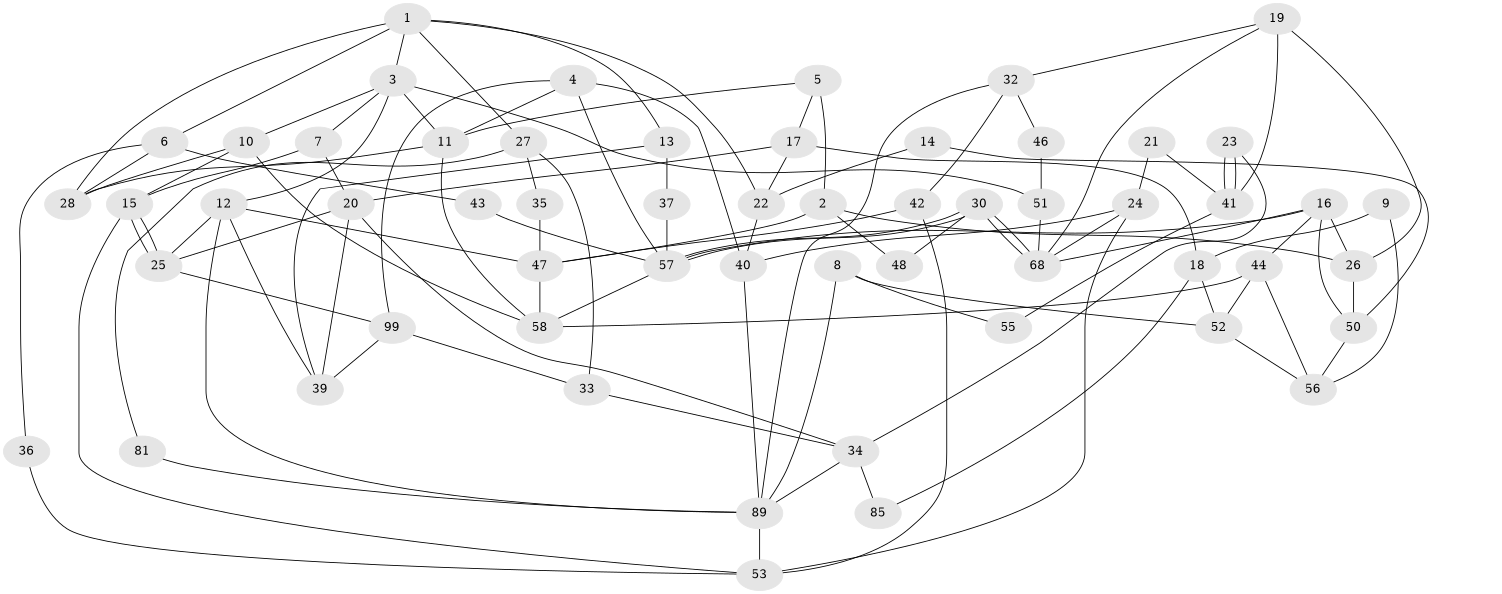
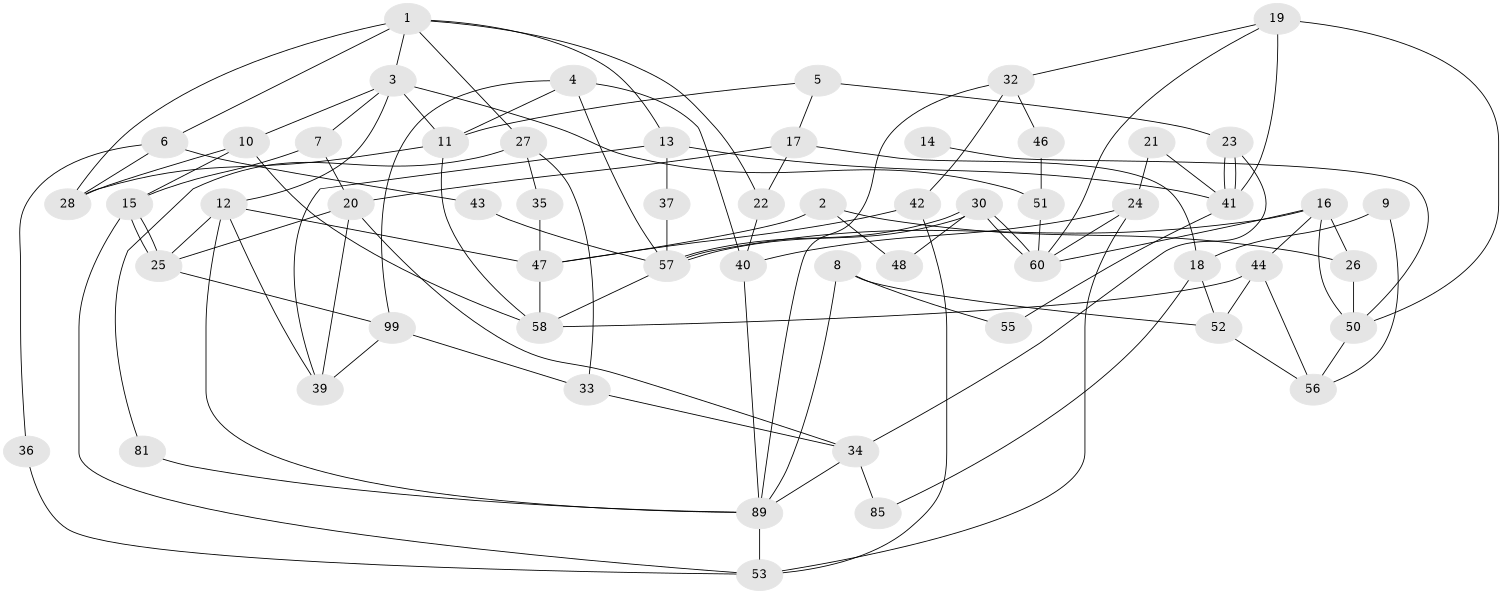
(1392, 139) -> (1498, 138)
(826, 142) -> (1035, 106)
(862, 164) -> none
none -> (962, 171)
(1038, 266) -> (1038, 266)
